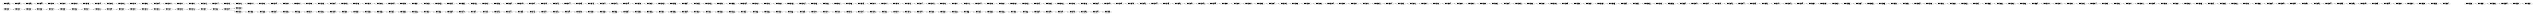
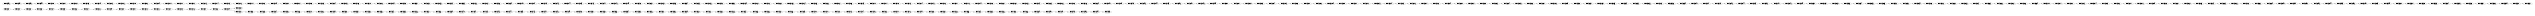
none -> (2457, 4)
